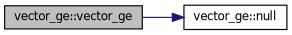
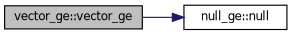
(235, 17) -> (235, 17)
